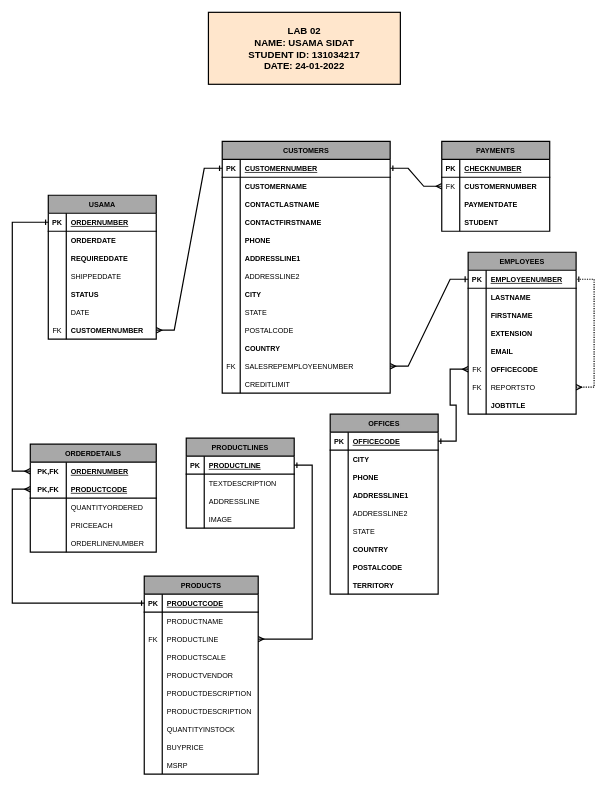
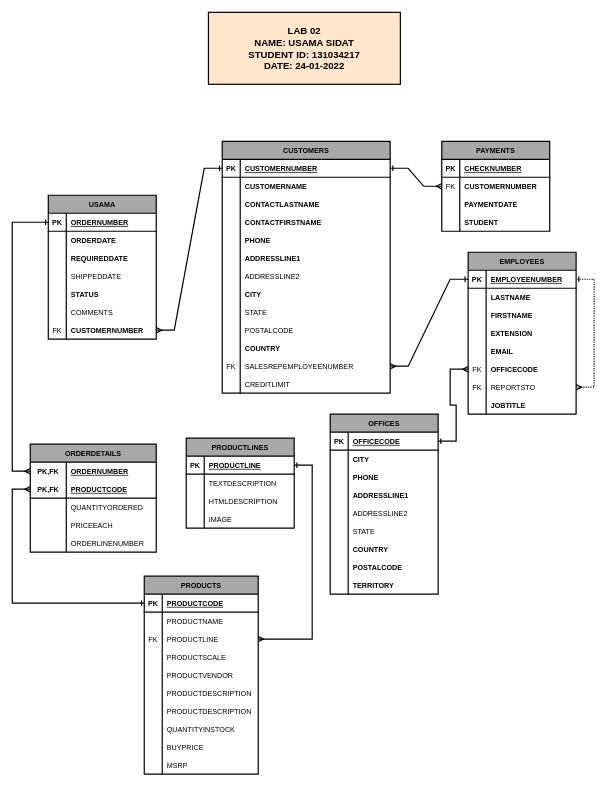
(79, 313) -> (87, 313)
(231, 502) -> (239, 502)
